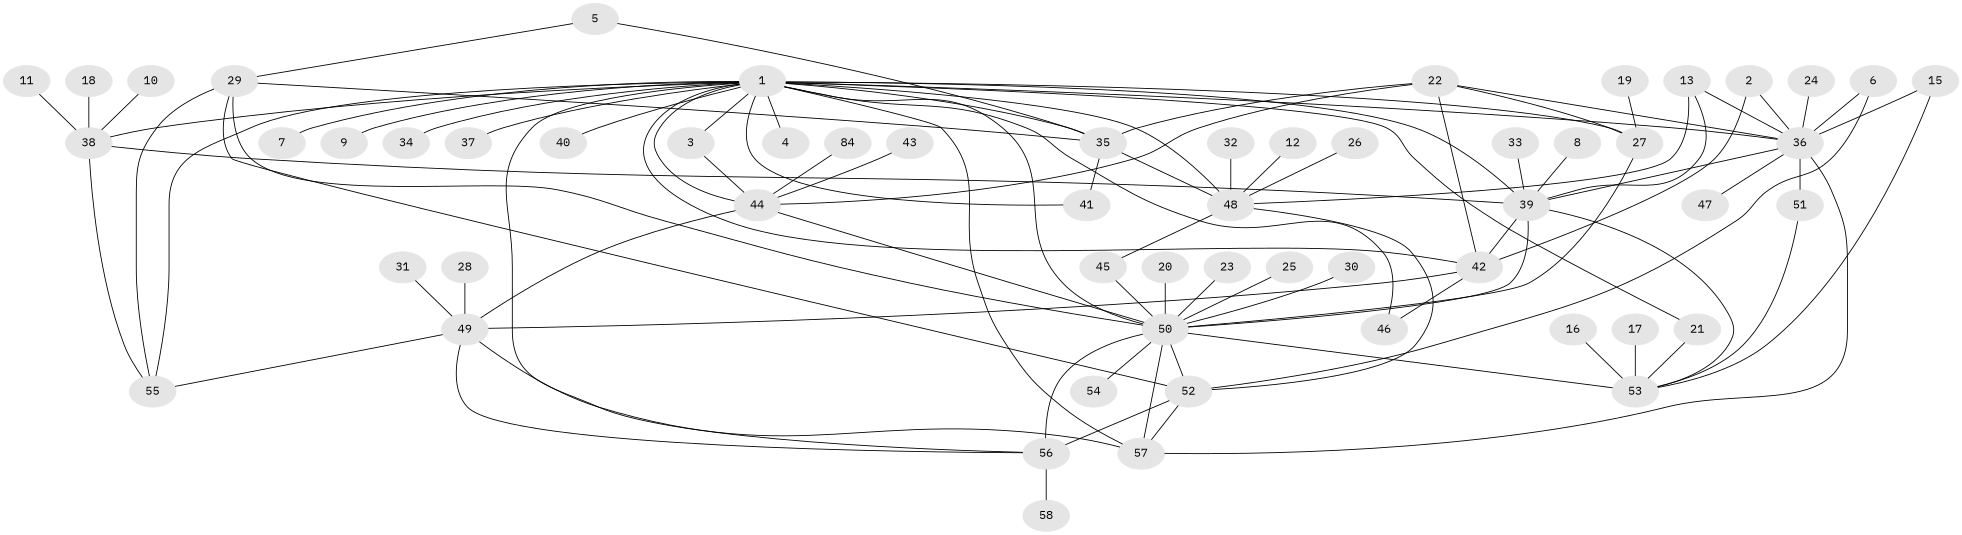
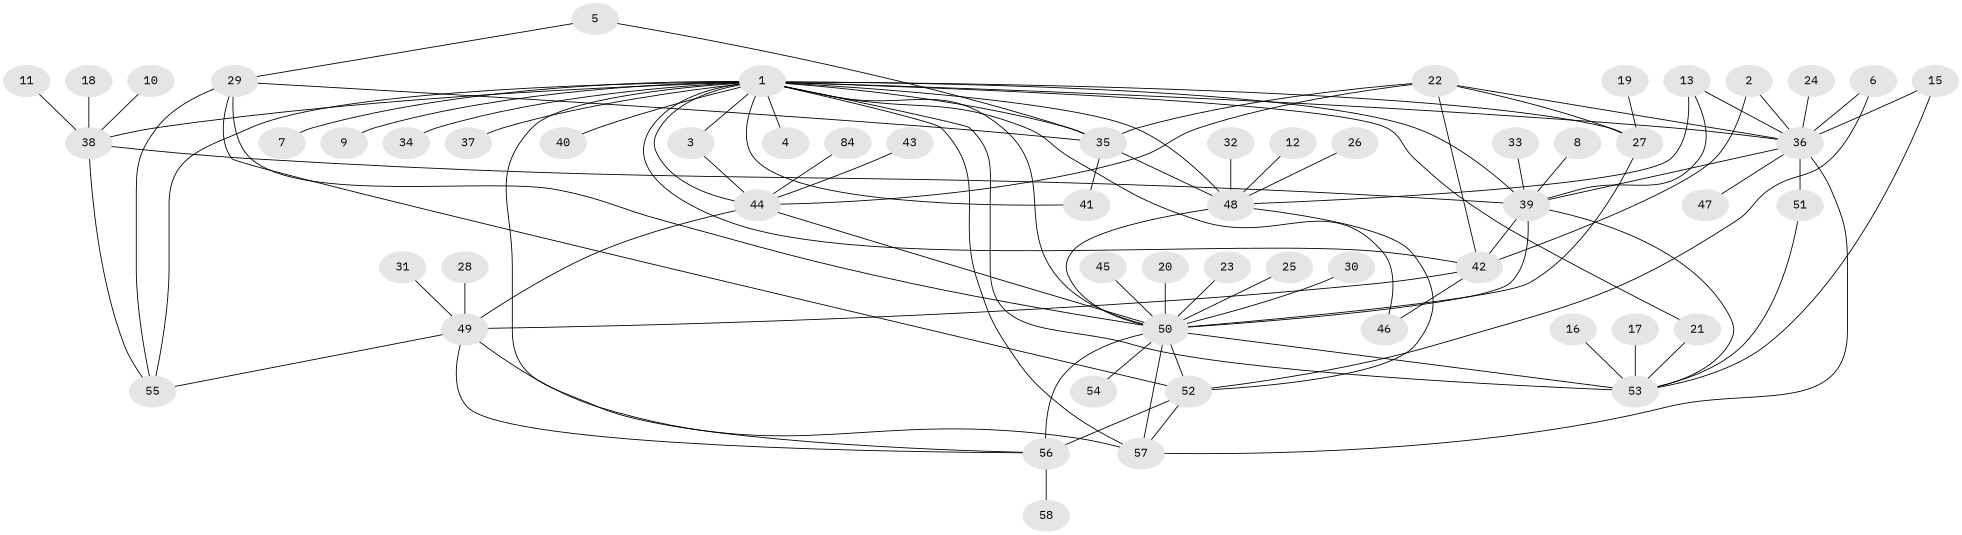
(1167, 236) -> (1082, 243)
none -> (1092, 336)
